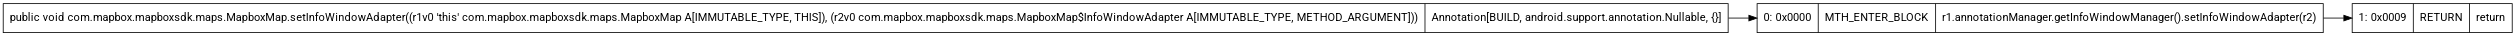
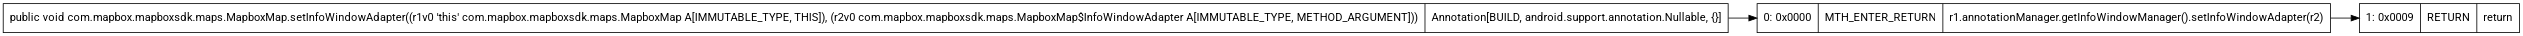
(1877, 18) -> (1881, 18)
